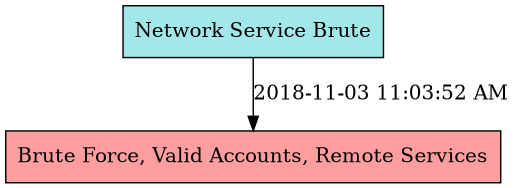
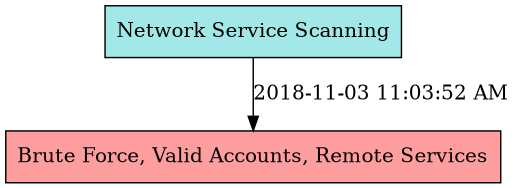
(253, 32) -> (253, 32)
